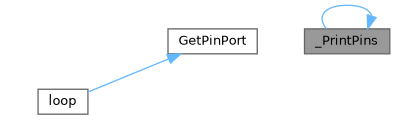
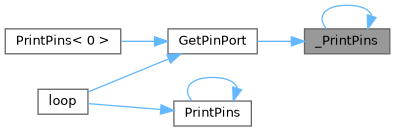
none -> (63, 41)
none -> (274, 41)
none -> (213, 114)
